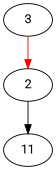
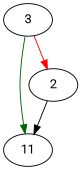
none -> (20, 80)
